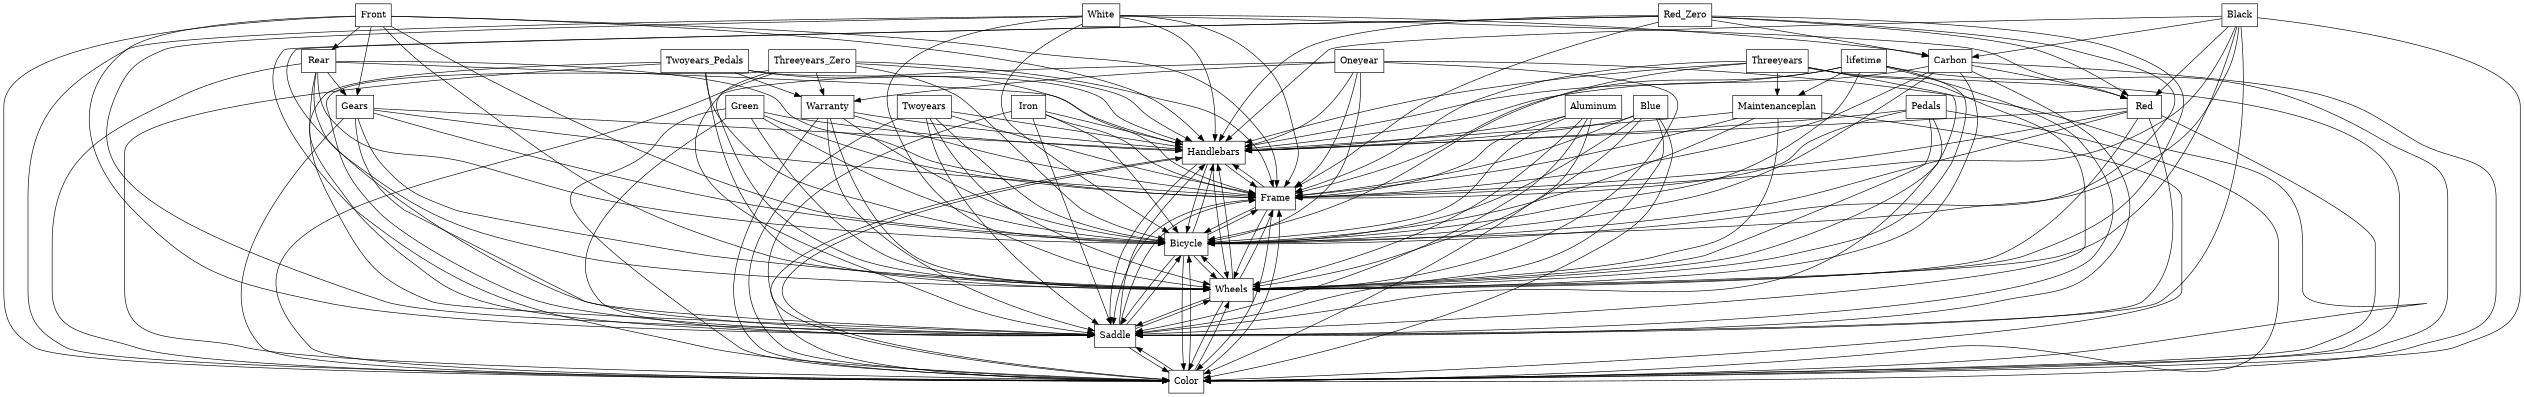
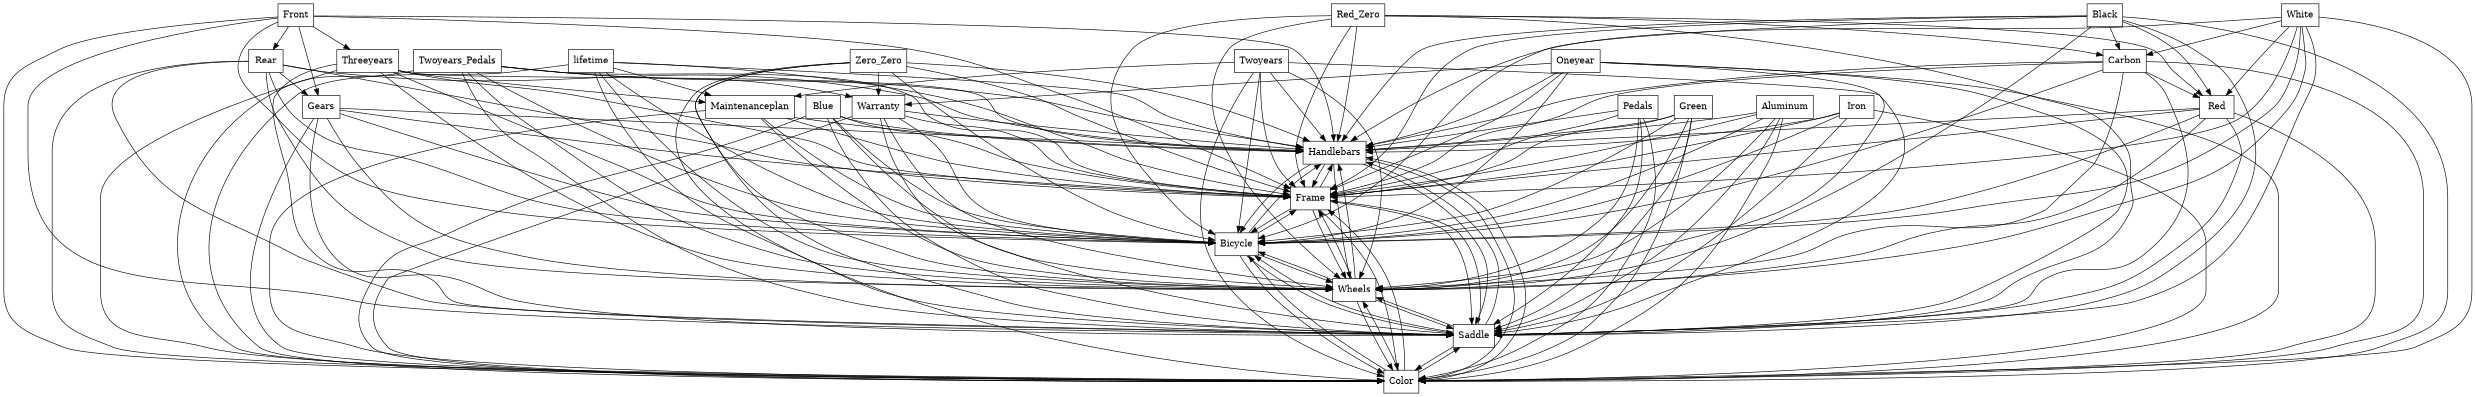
(281, 57) -> none
(812, 61) -> (878, 61)
none -> (996, 75)
(761, 253) -> (329, 36)
